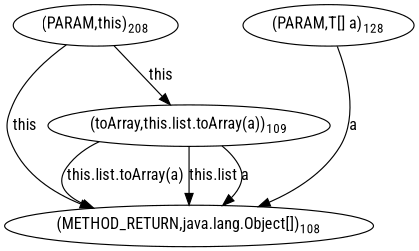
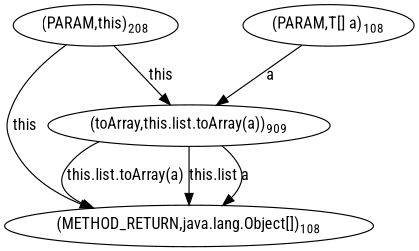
(374, 24) -> (374, 24)
(277, 124) -> (277, 124)
(343, 141) -> (264, 72)
